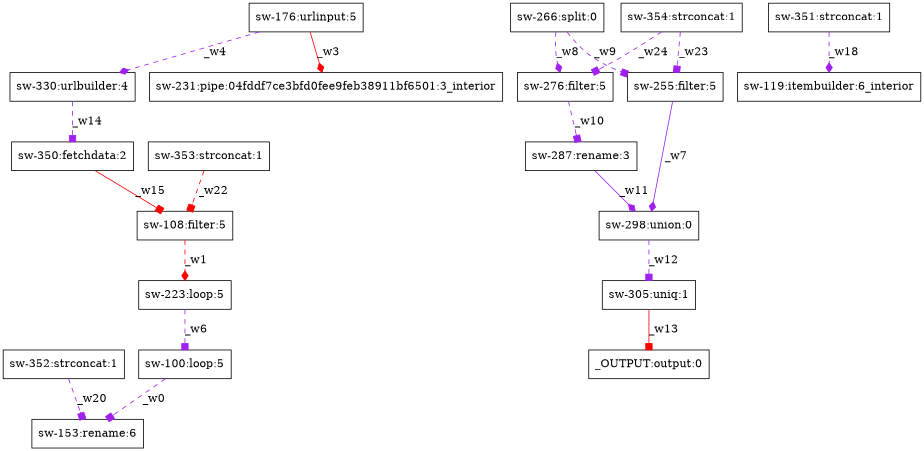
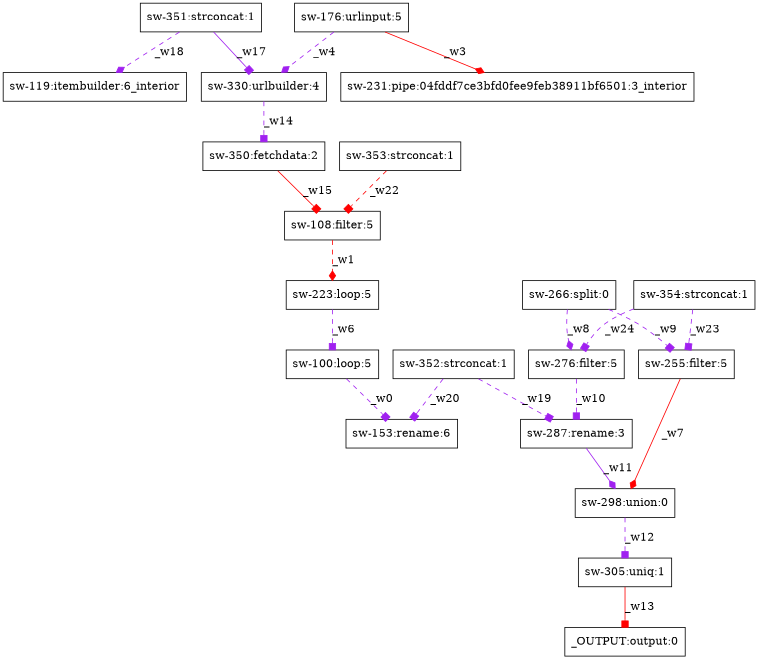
none -> (230, 49)
(663, 151) -> (658, 429)
none -> (512, 397)
